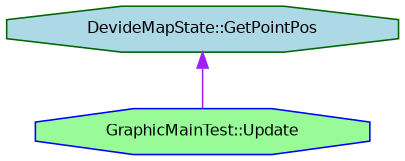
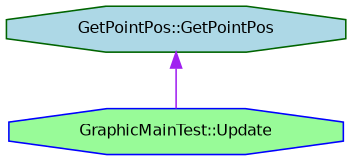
(203, 29) -> (176, 29)
